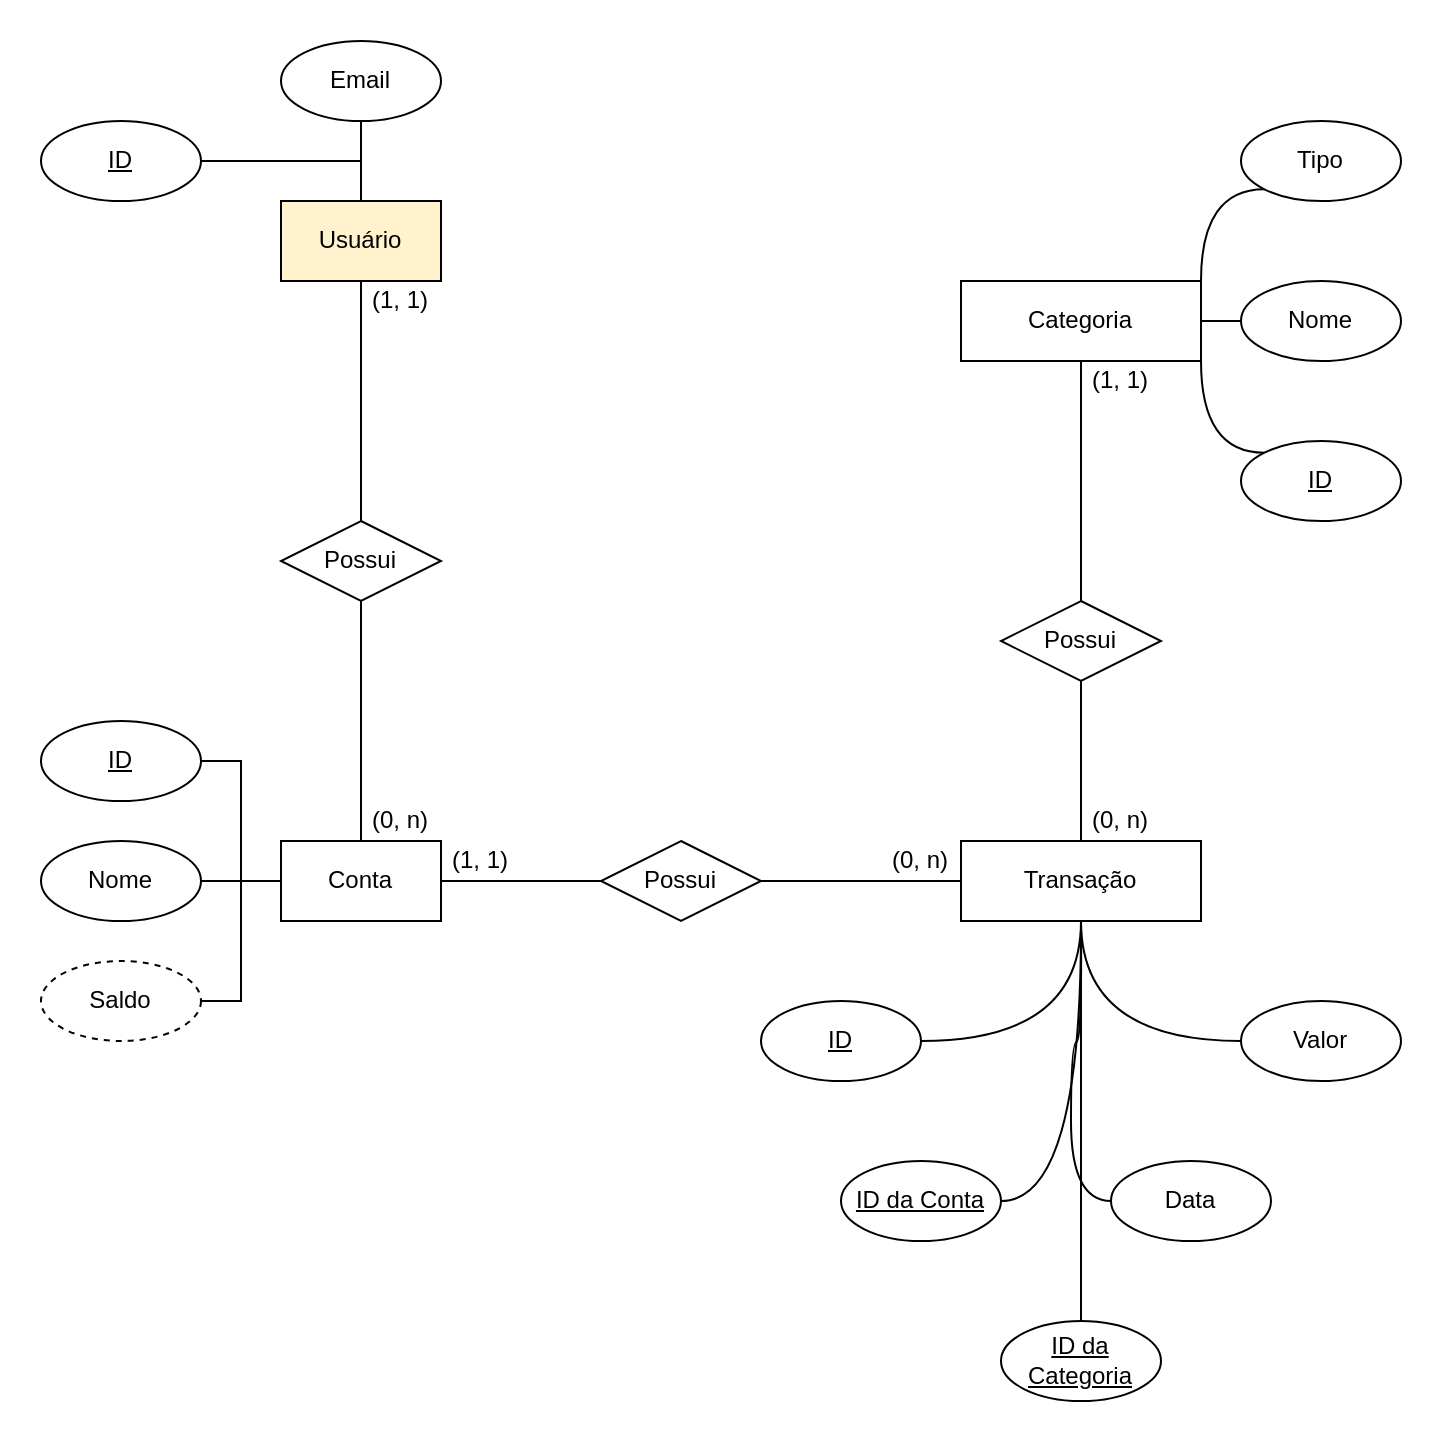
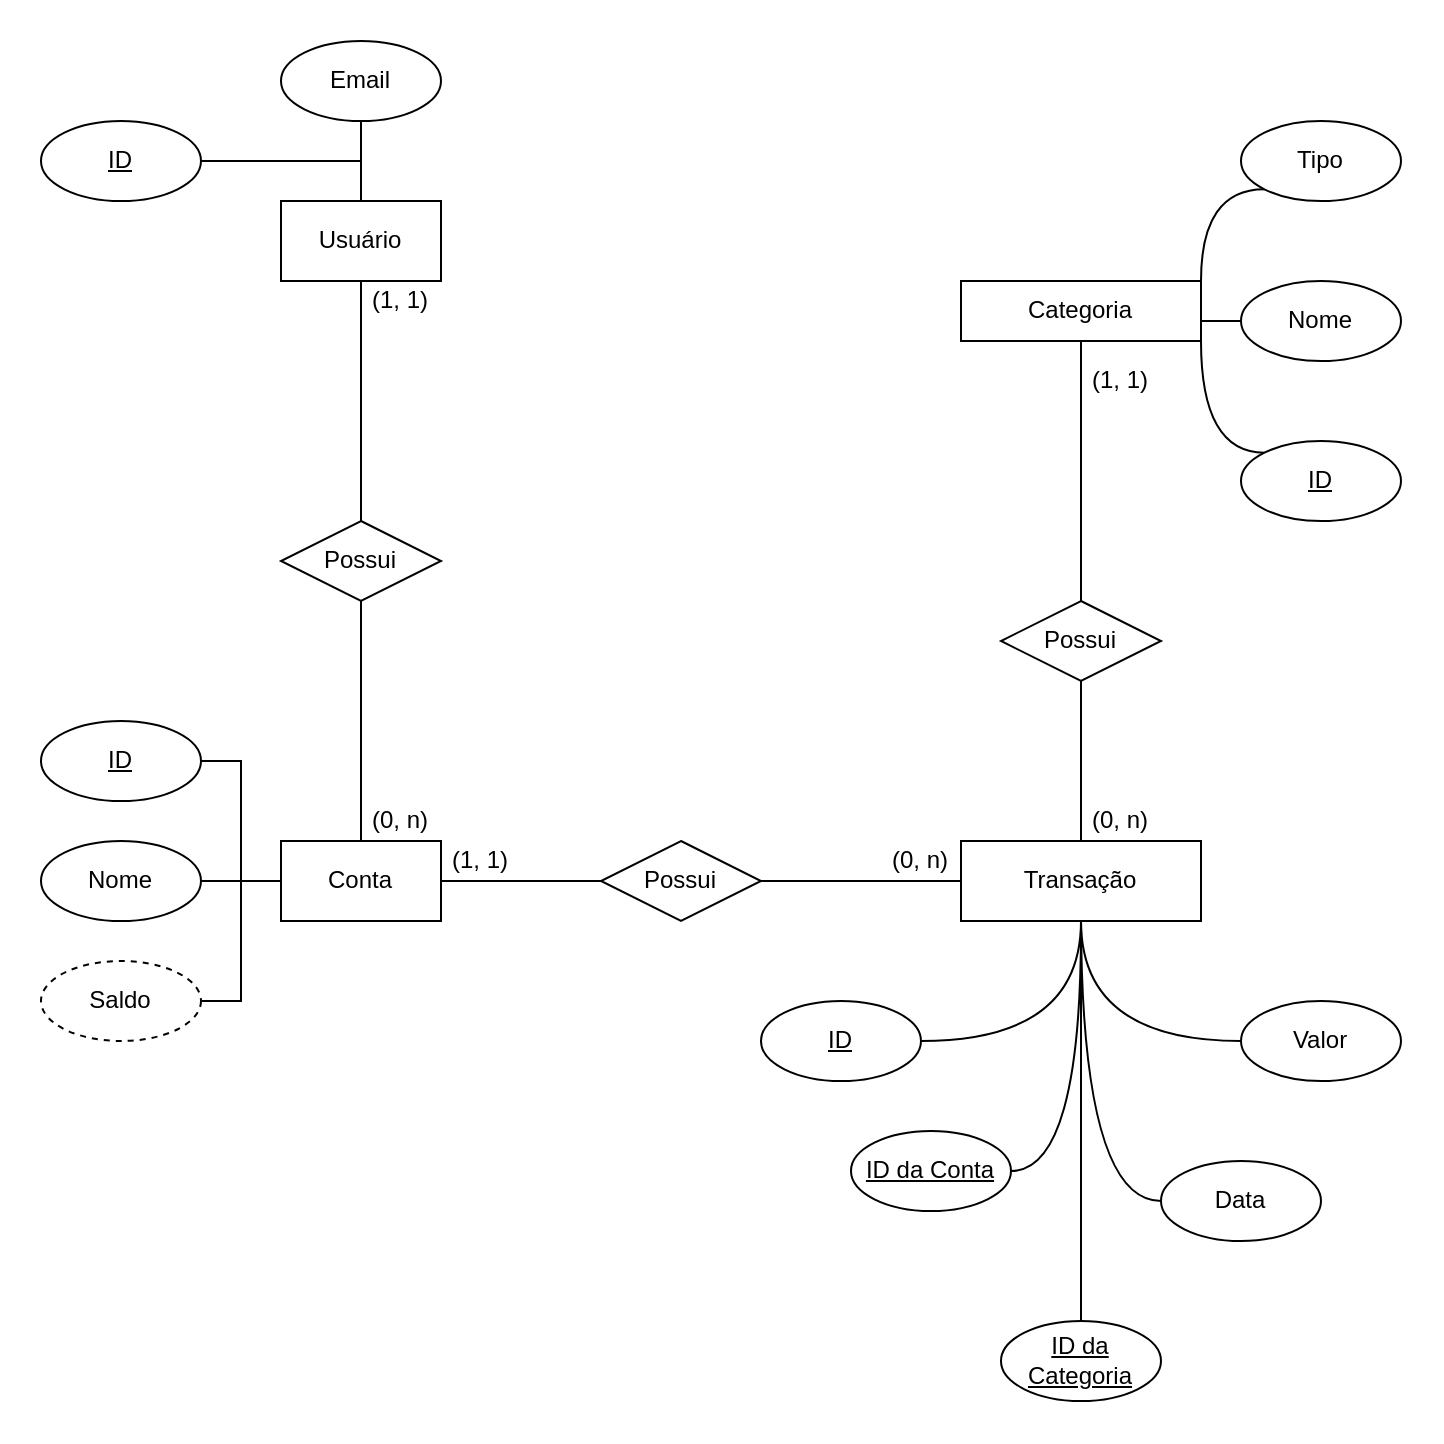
(361, 241) -> (361, 241)
(1081, 321) -> (1081, 311)
(921, 1201) -> (931, 1171)
(1191, 1201) -> (1241, 1201)
